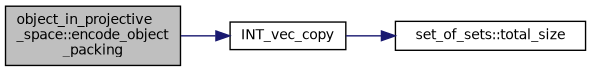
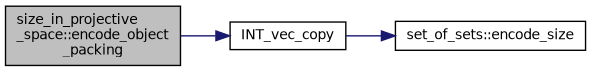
(93, 36) -> (93, 36)
(490, 36) -> (490, 36)
